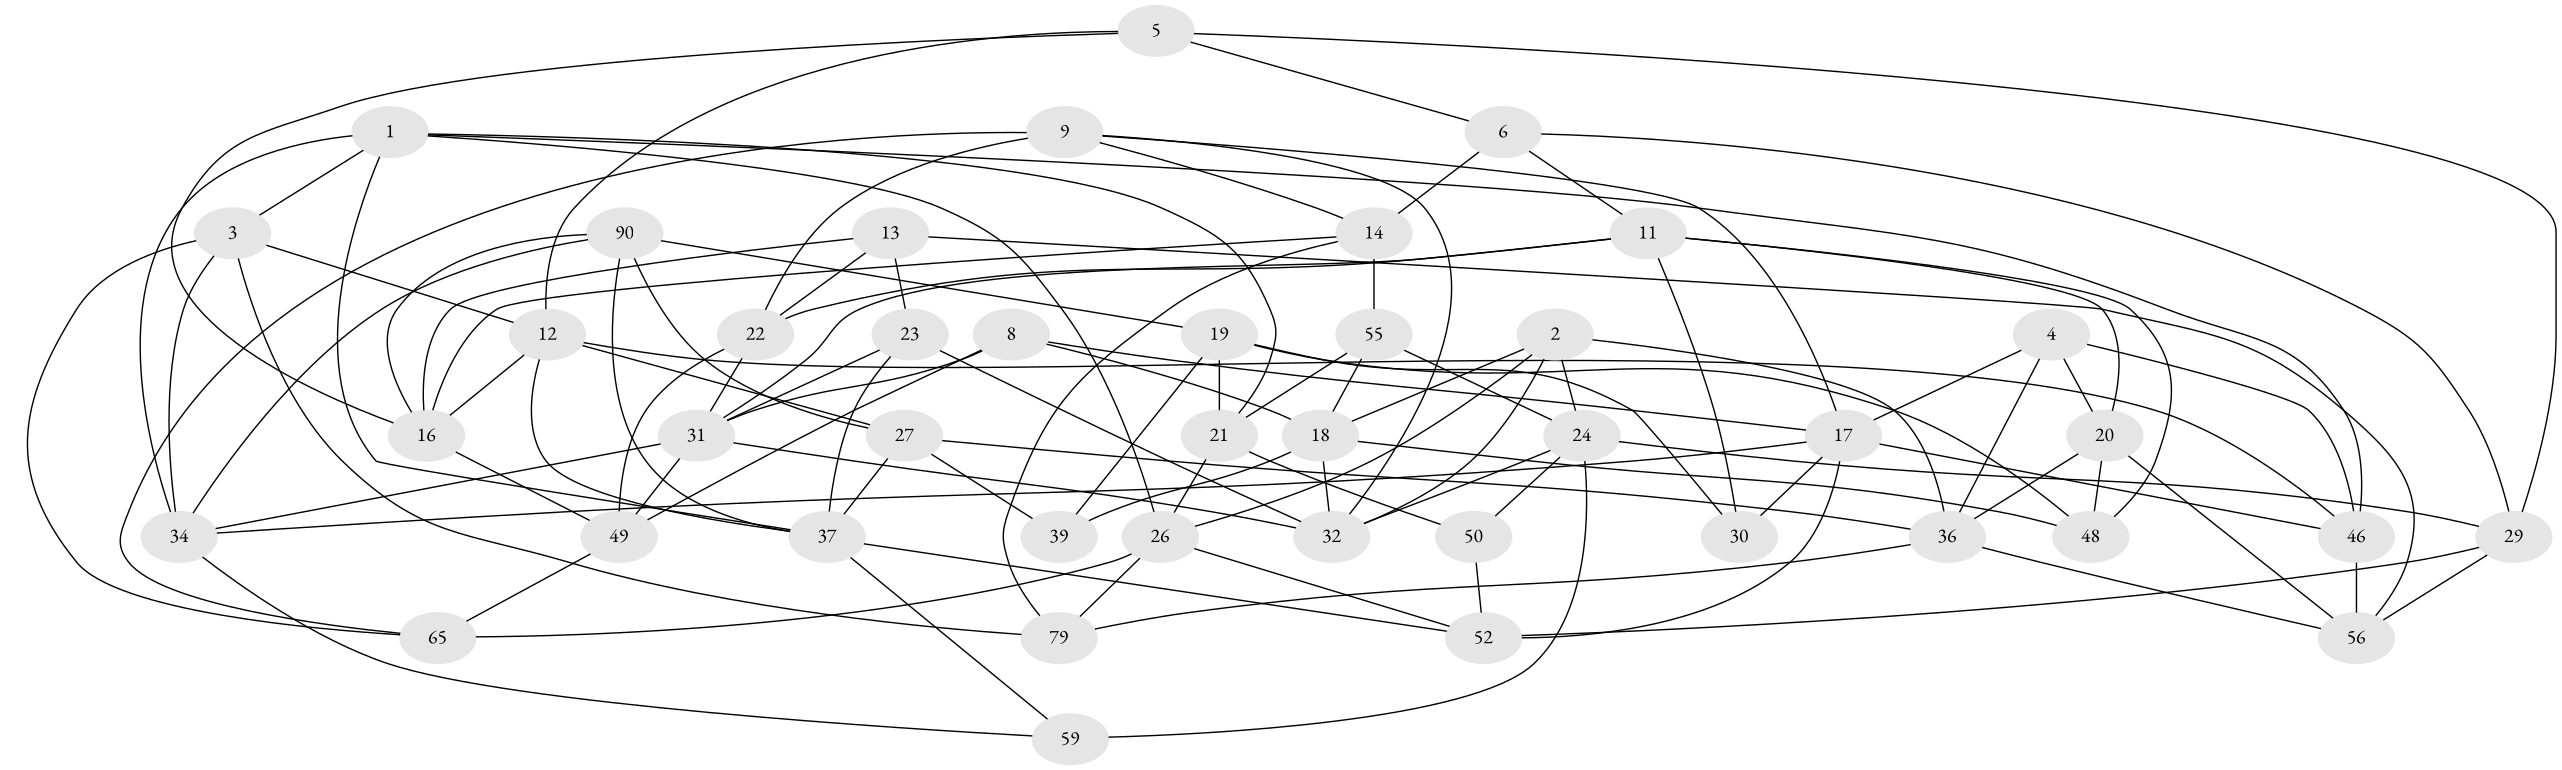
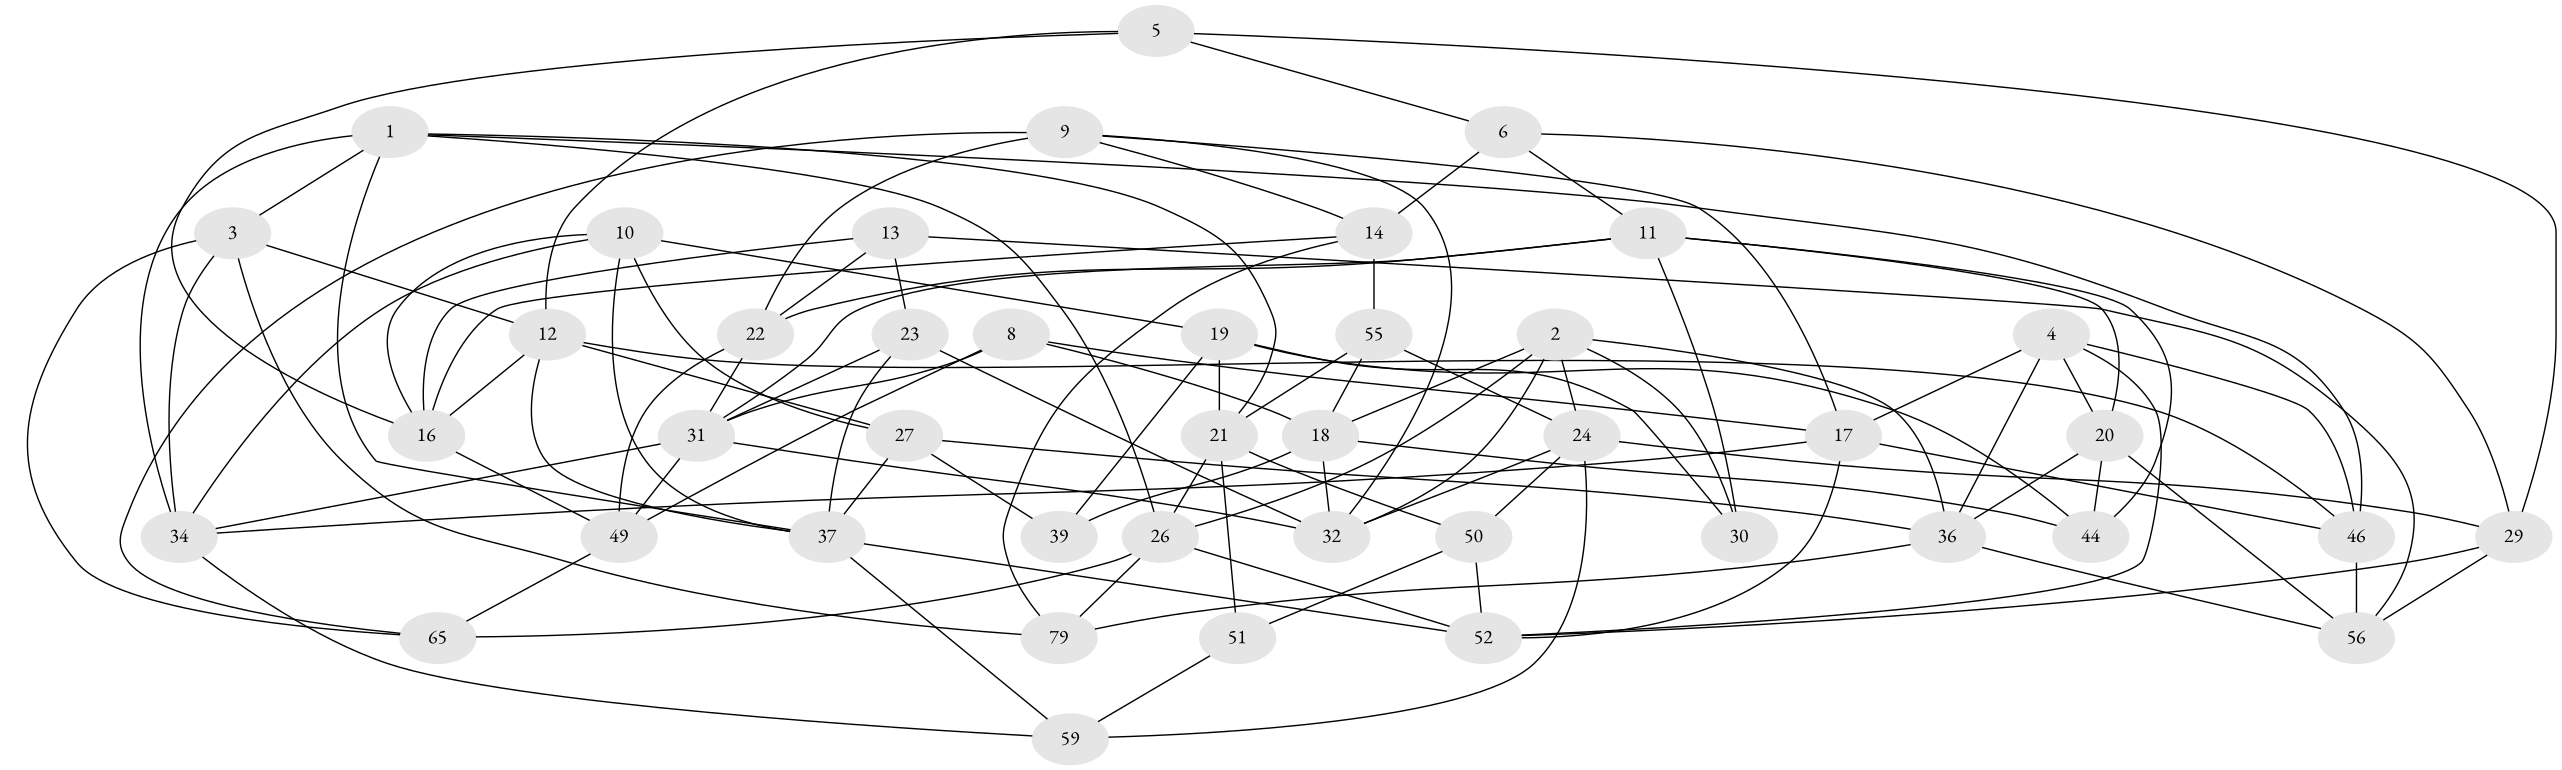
(625, 233) -> (625, 233)
(1785, 492) -> (1672, 404)
(2091, 537) -> (2091, 537)
none -> (1981, 600)
none -> (1238, 638)
